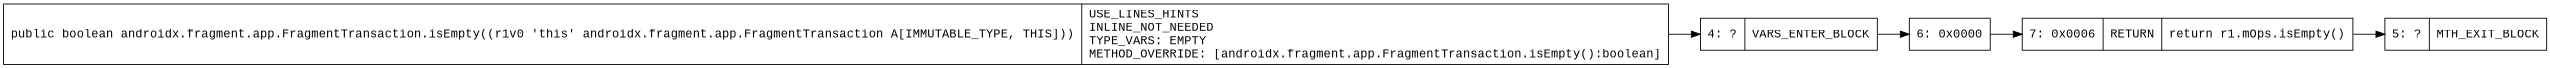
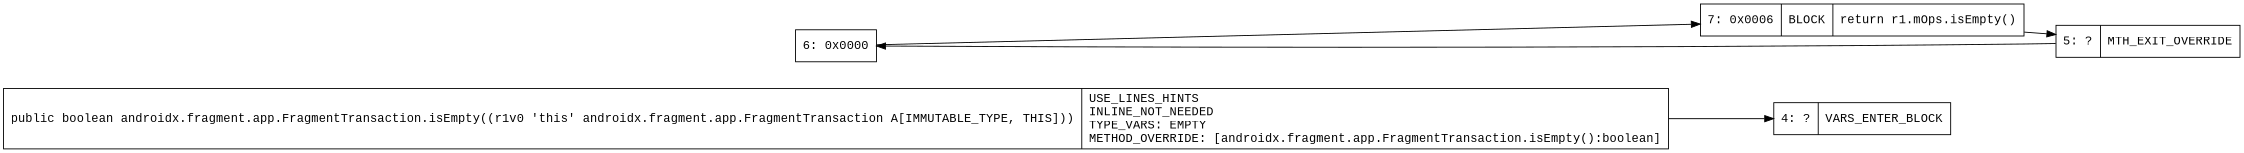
(1889, 34) -> (1471, 47)
(2132, 34) -> (1807, 20)
(2488, 34) -> (2170, 41)
